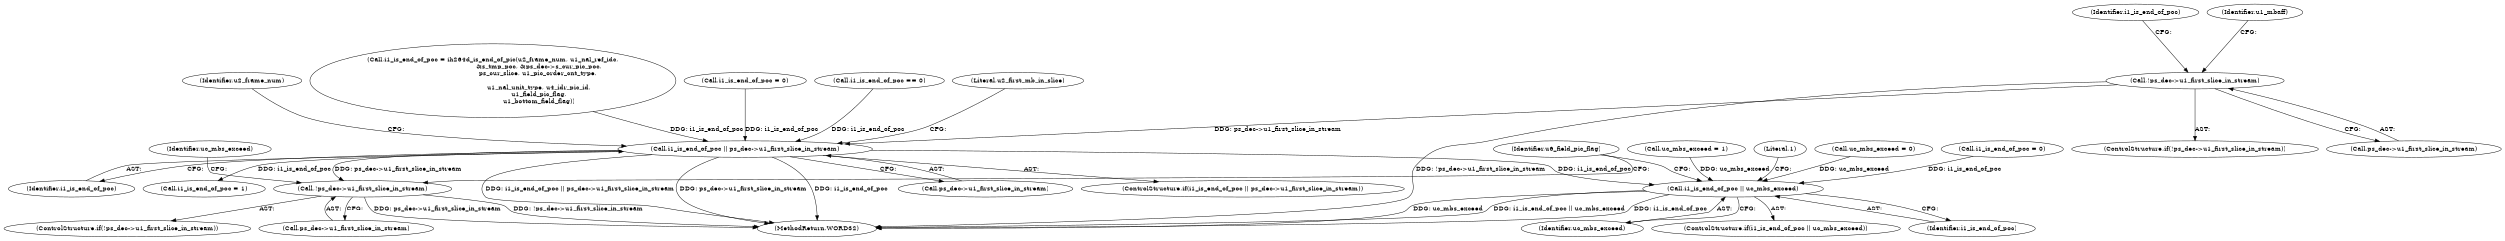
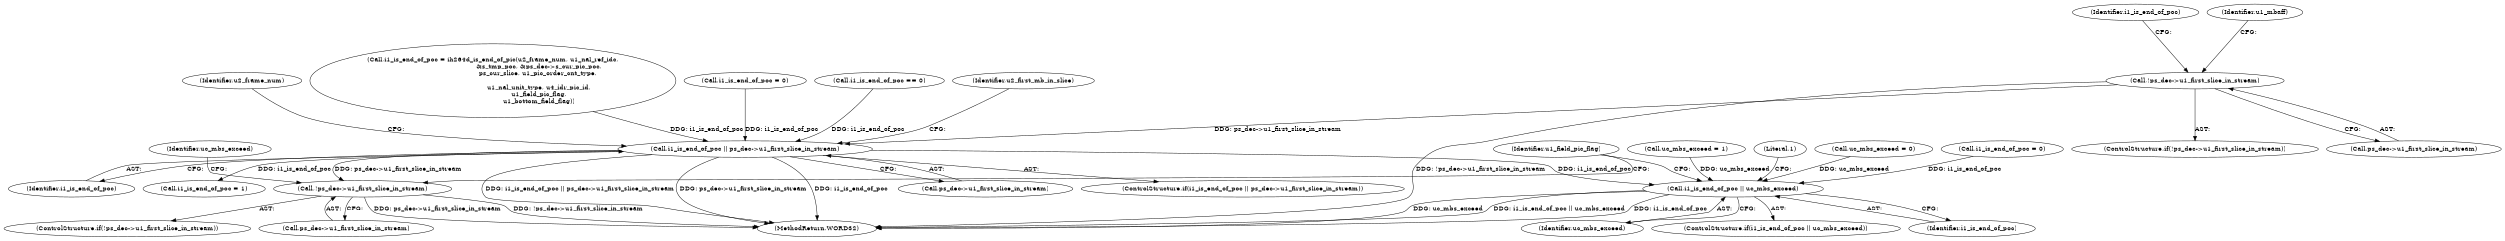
(1018, 81) -> (1023, 81)
(1556, 149) -> (1556, 149)
